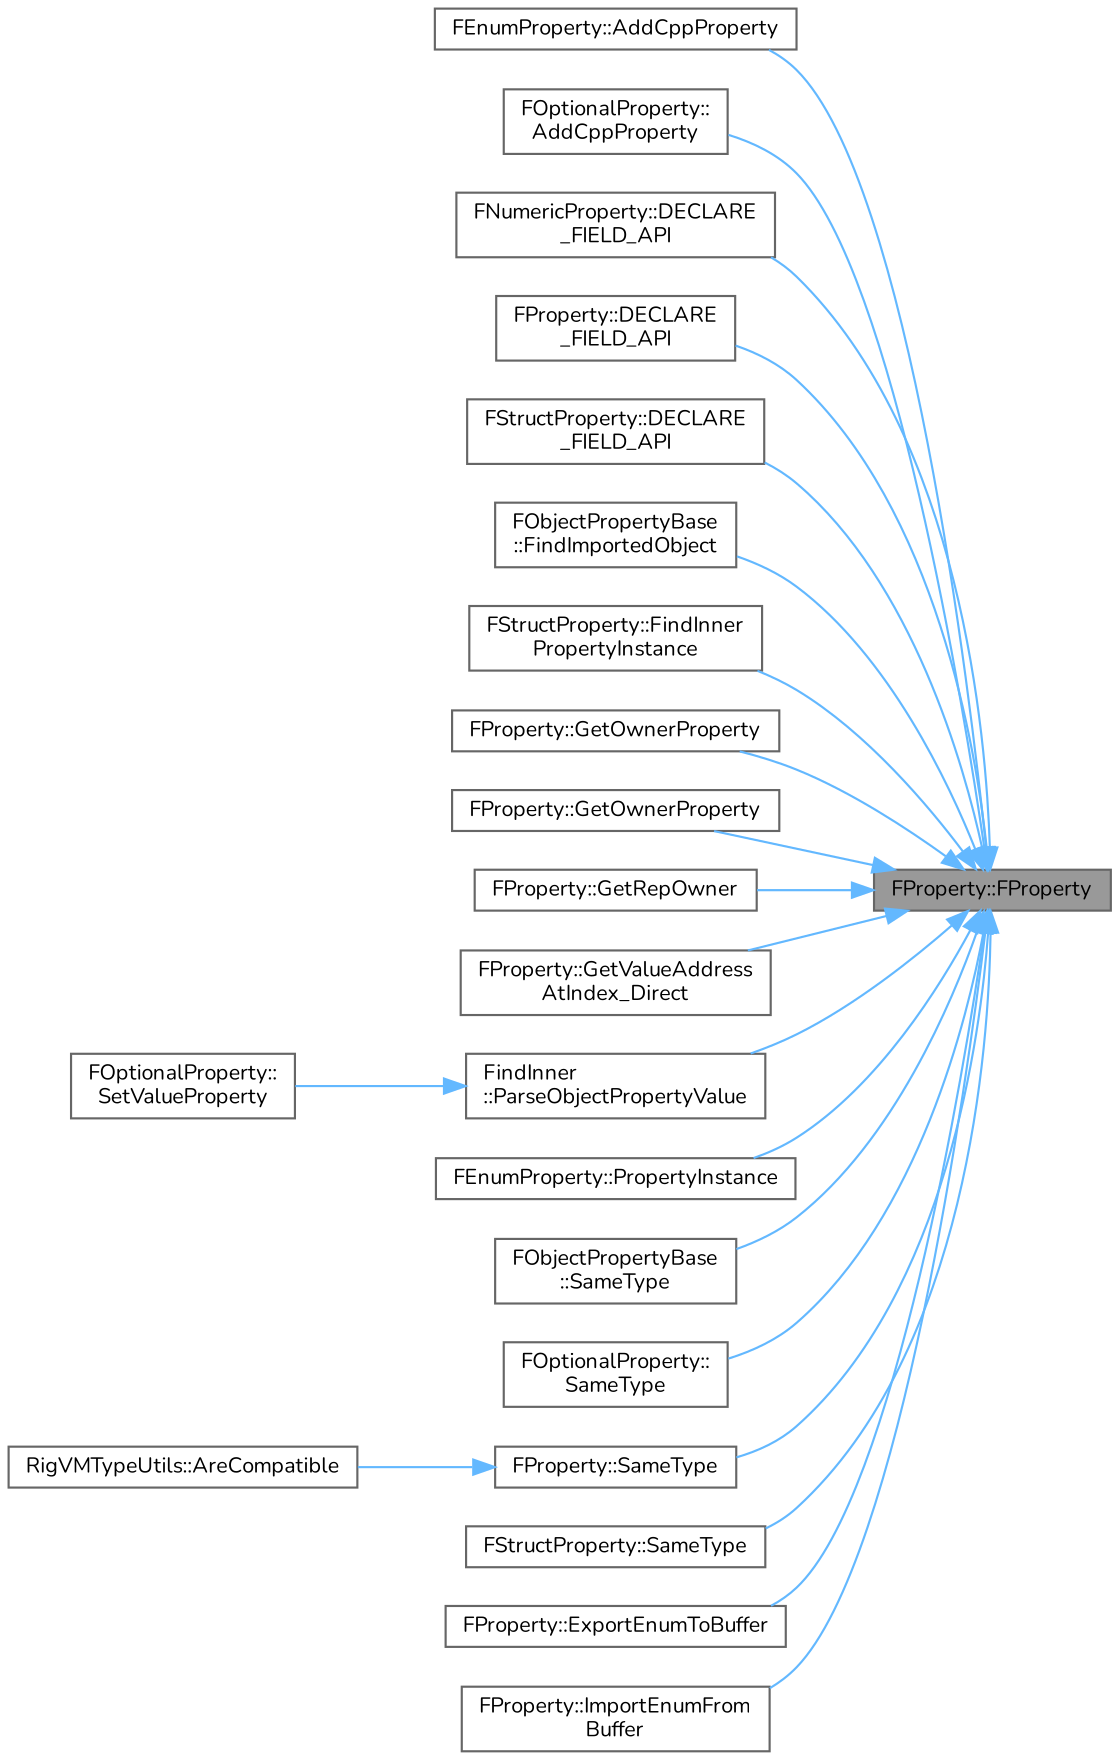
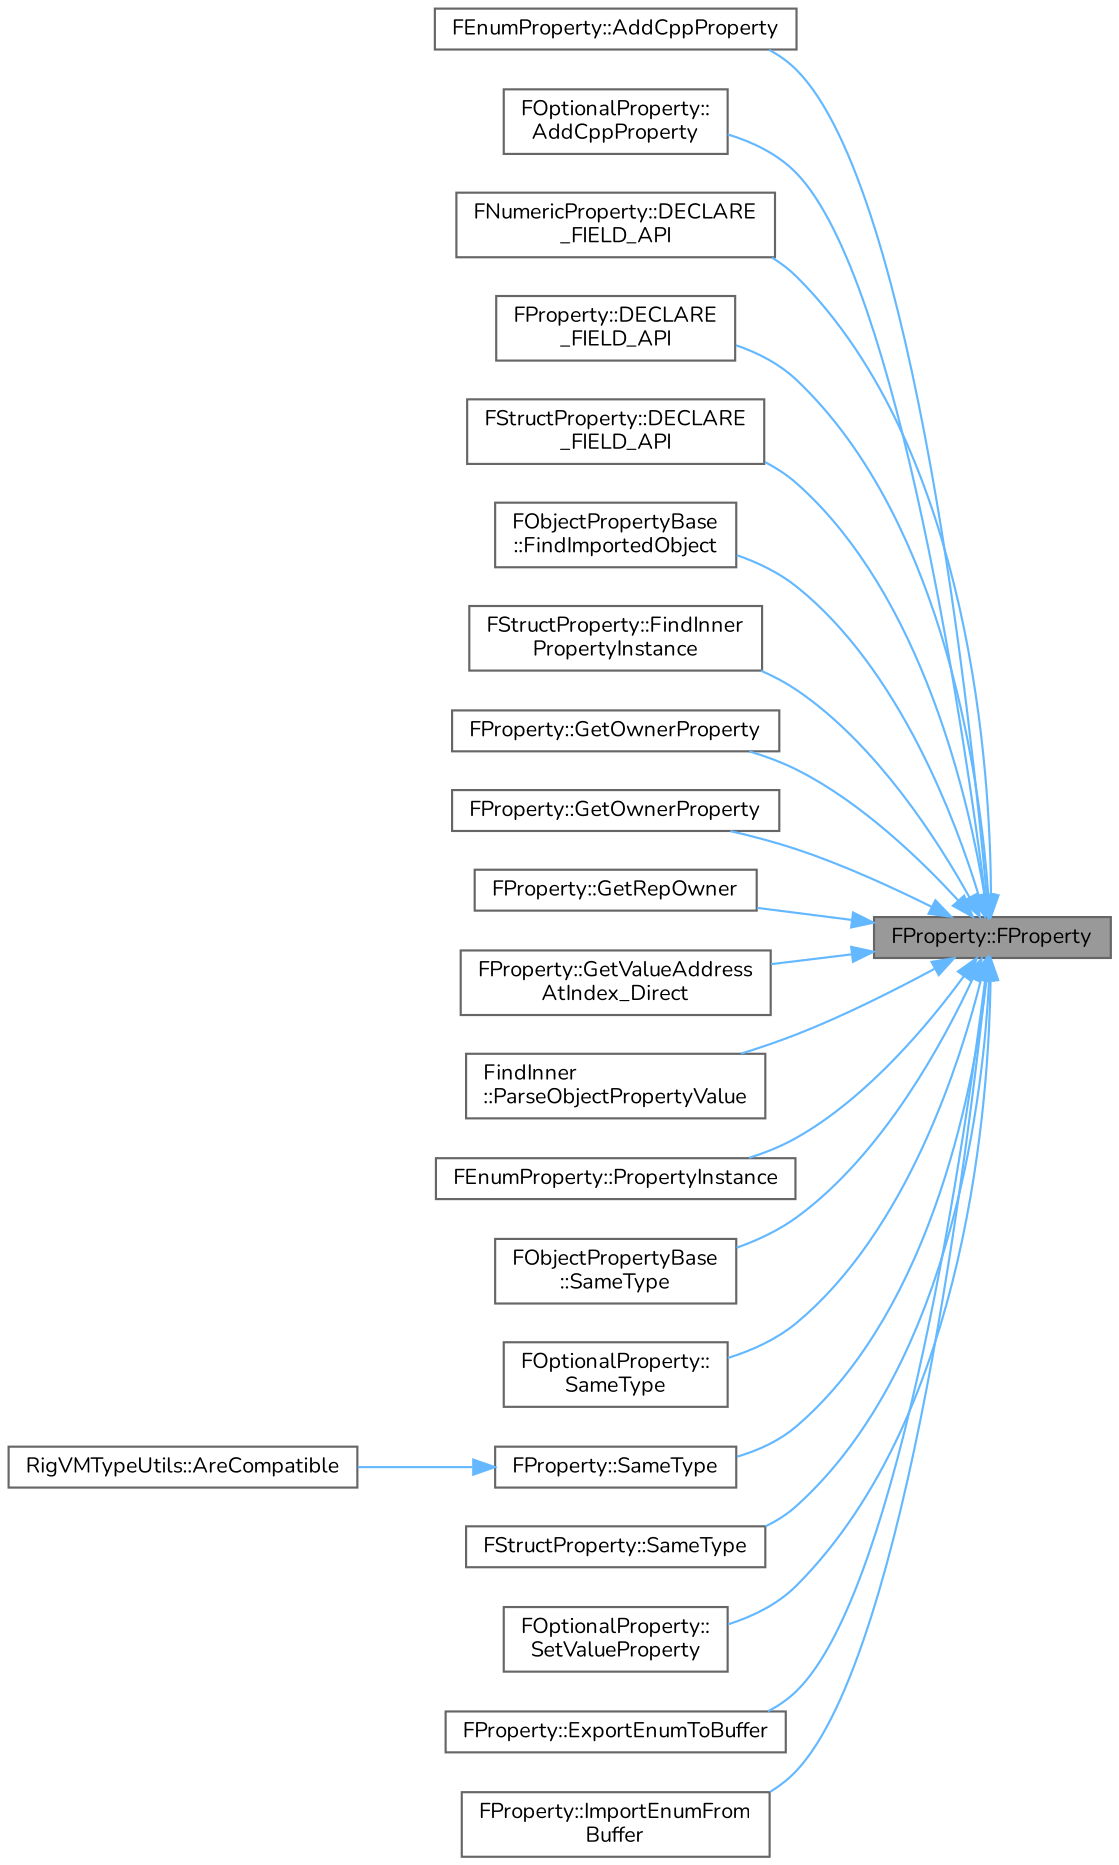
(369, 1086) -> (878, 1473)
